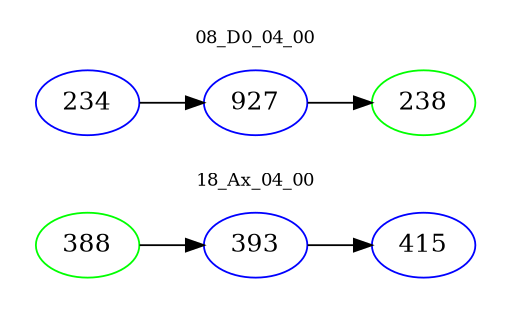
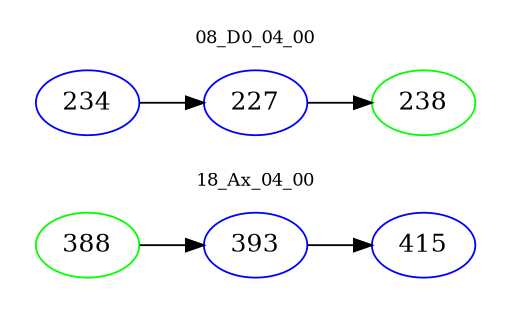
(256, 103) -> (256, 103)
